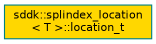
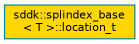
(78, 22) -> (70, 22)
